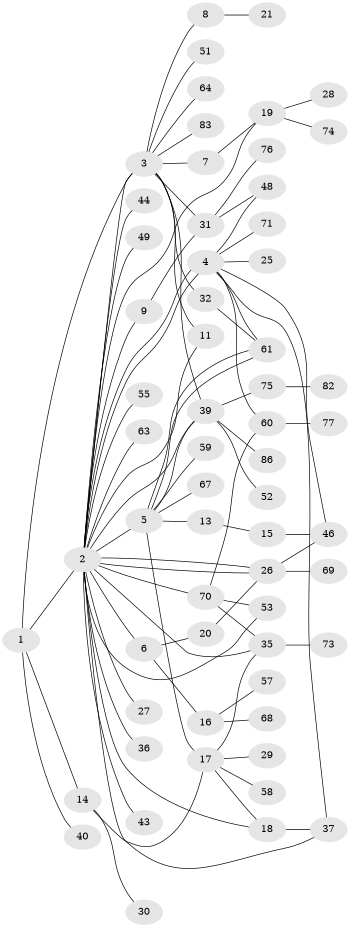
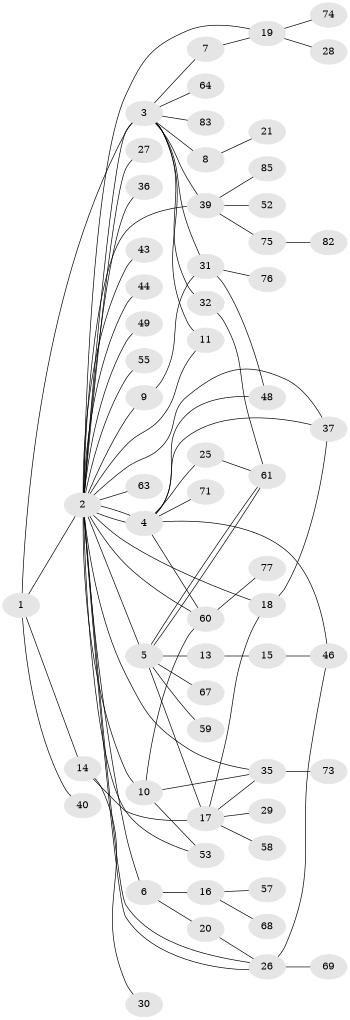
(206, 52) -> none
(238, 307) -> (236, 466)
(267, 461) -> (267, 169)
(174, 466) -> none
none -> (133, 571)
(206, 597) -> (144, 793)
